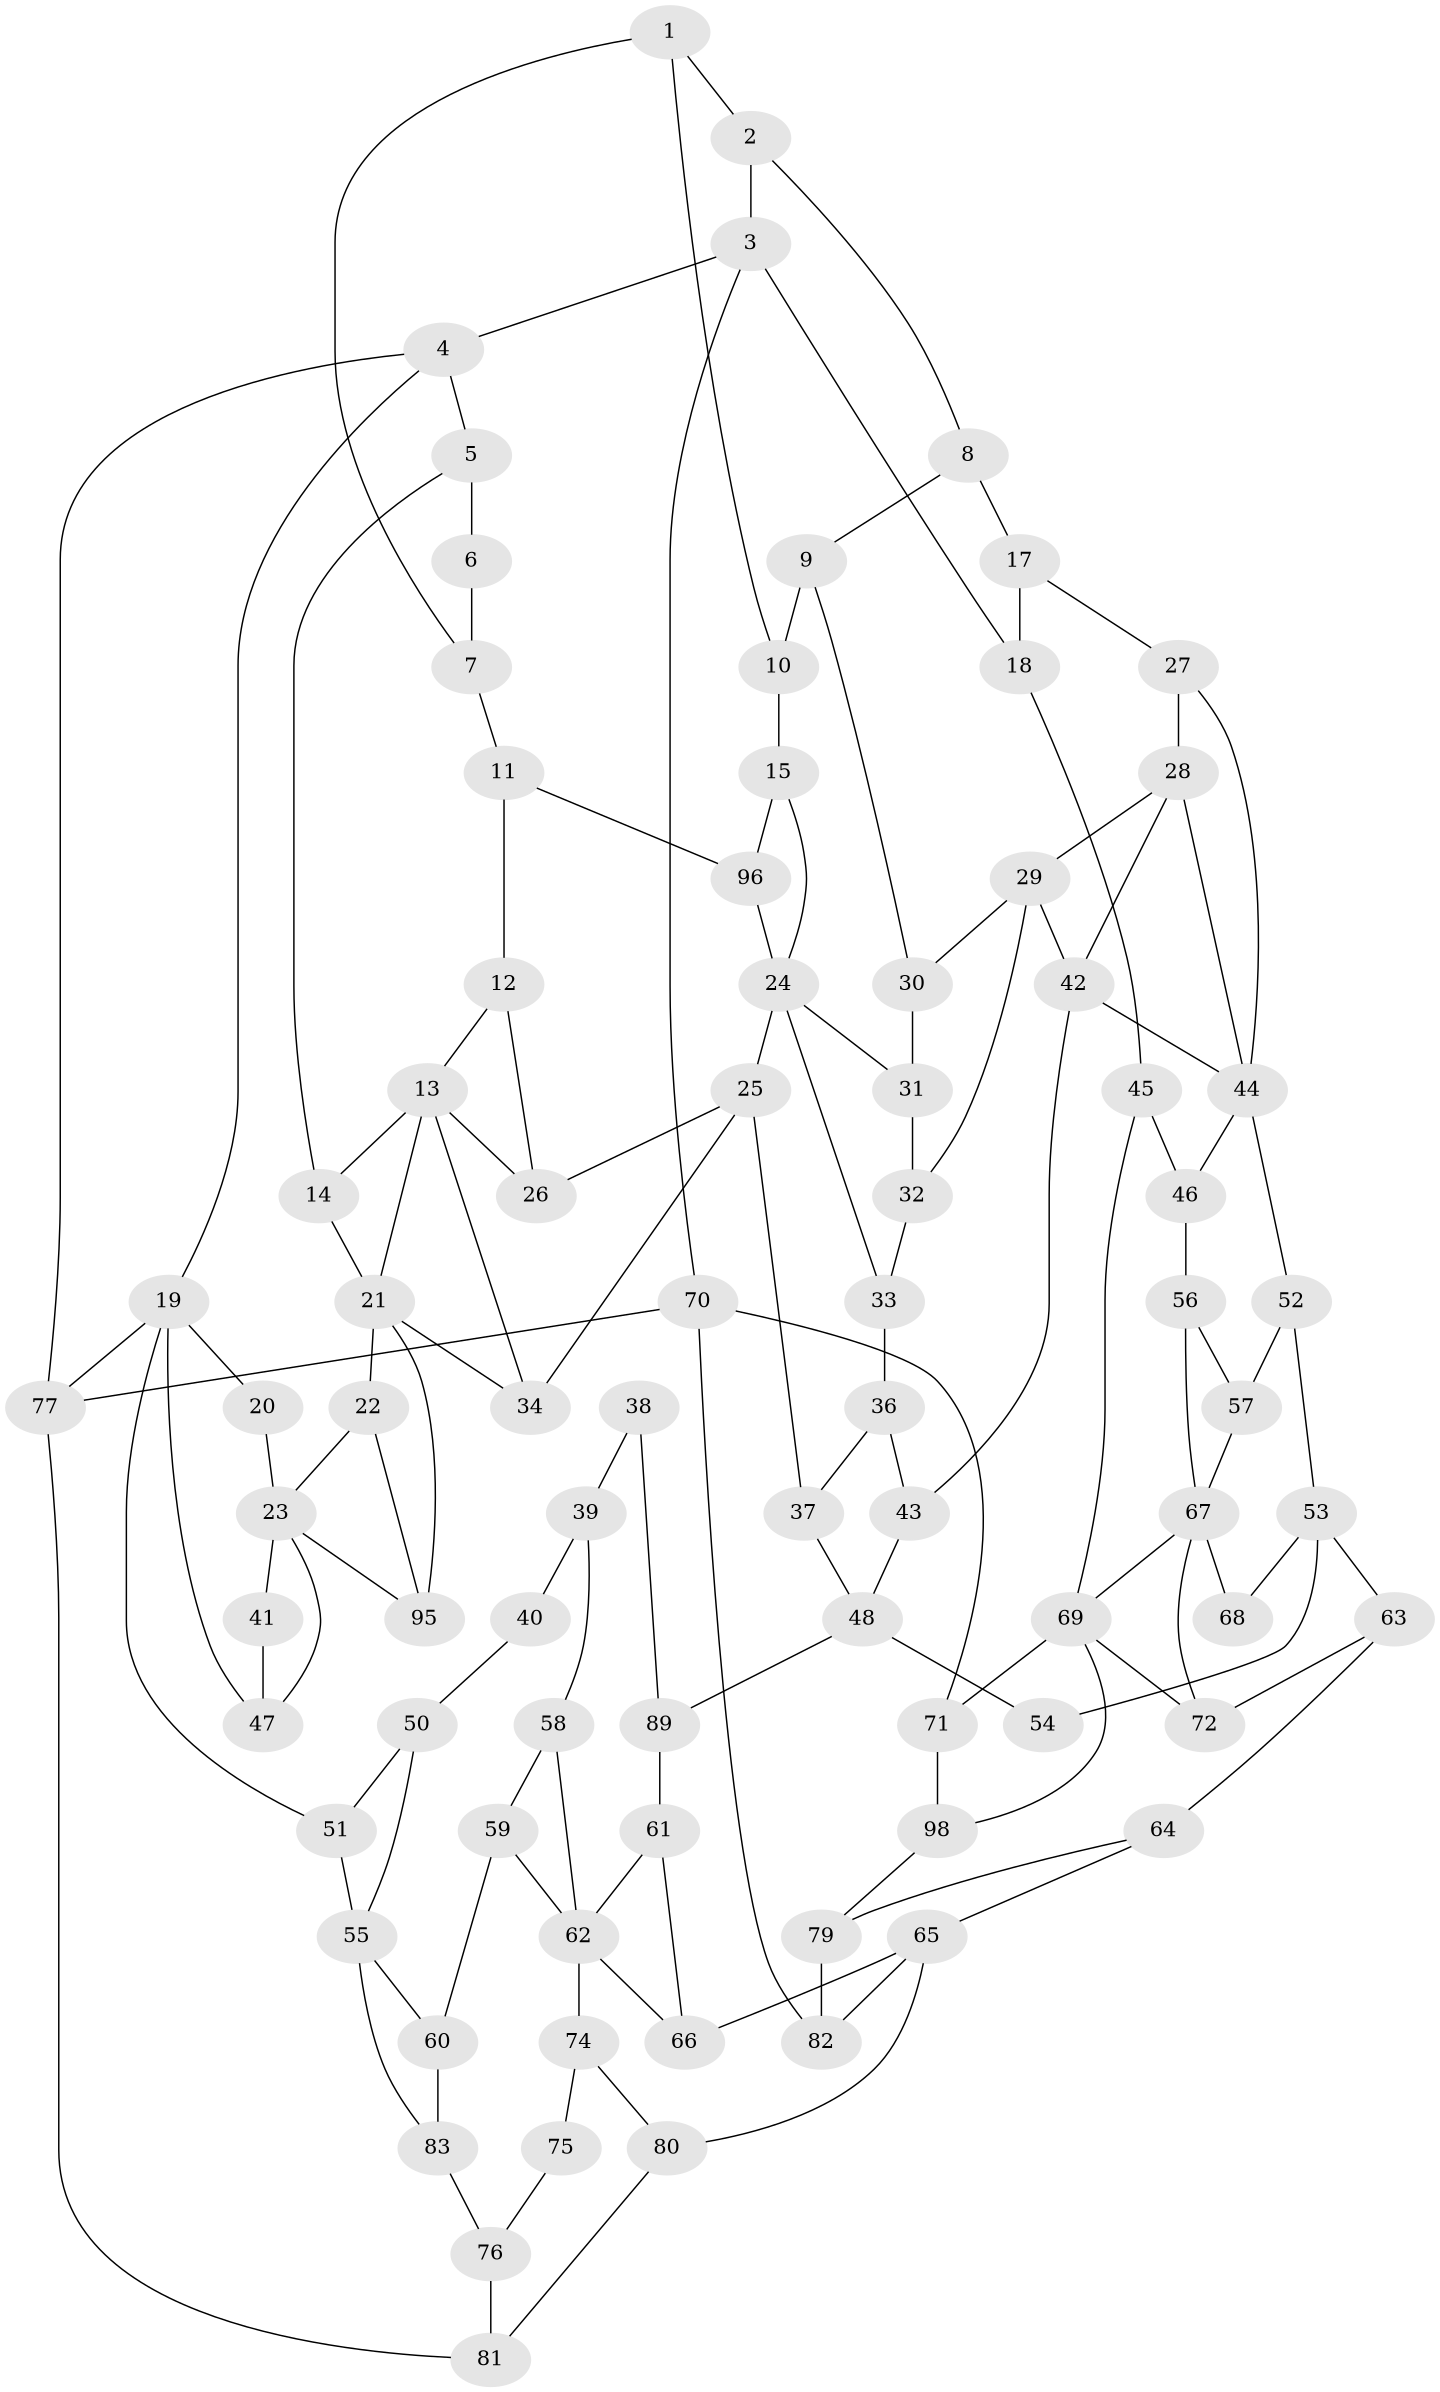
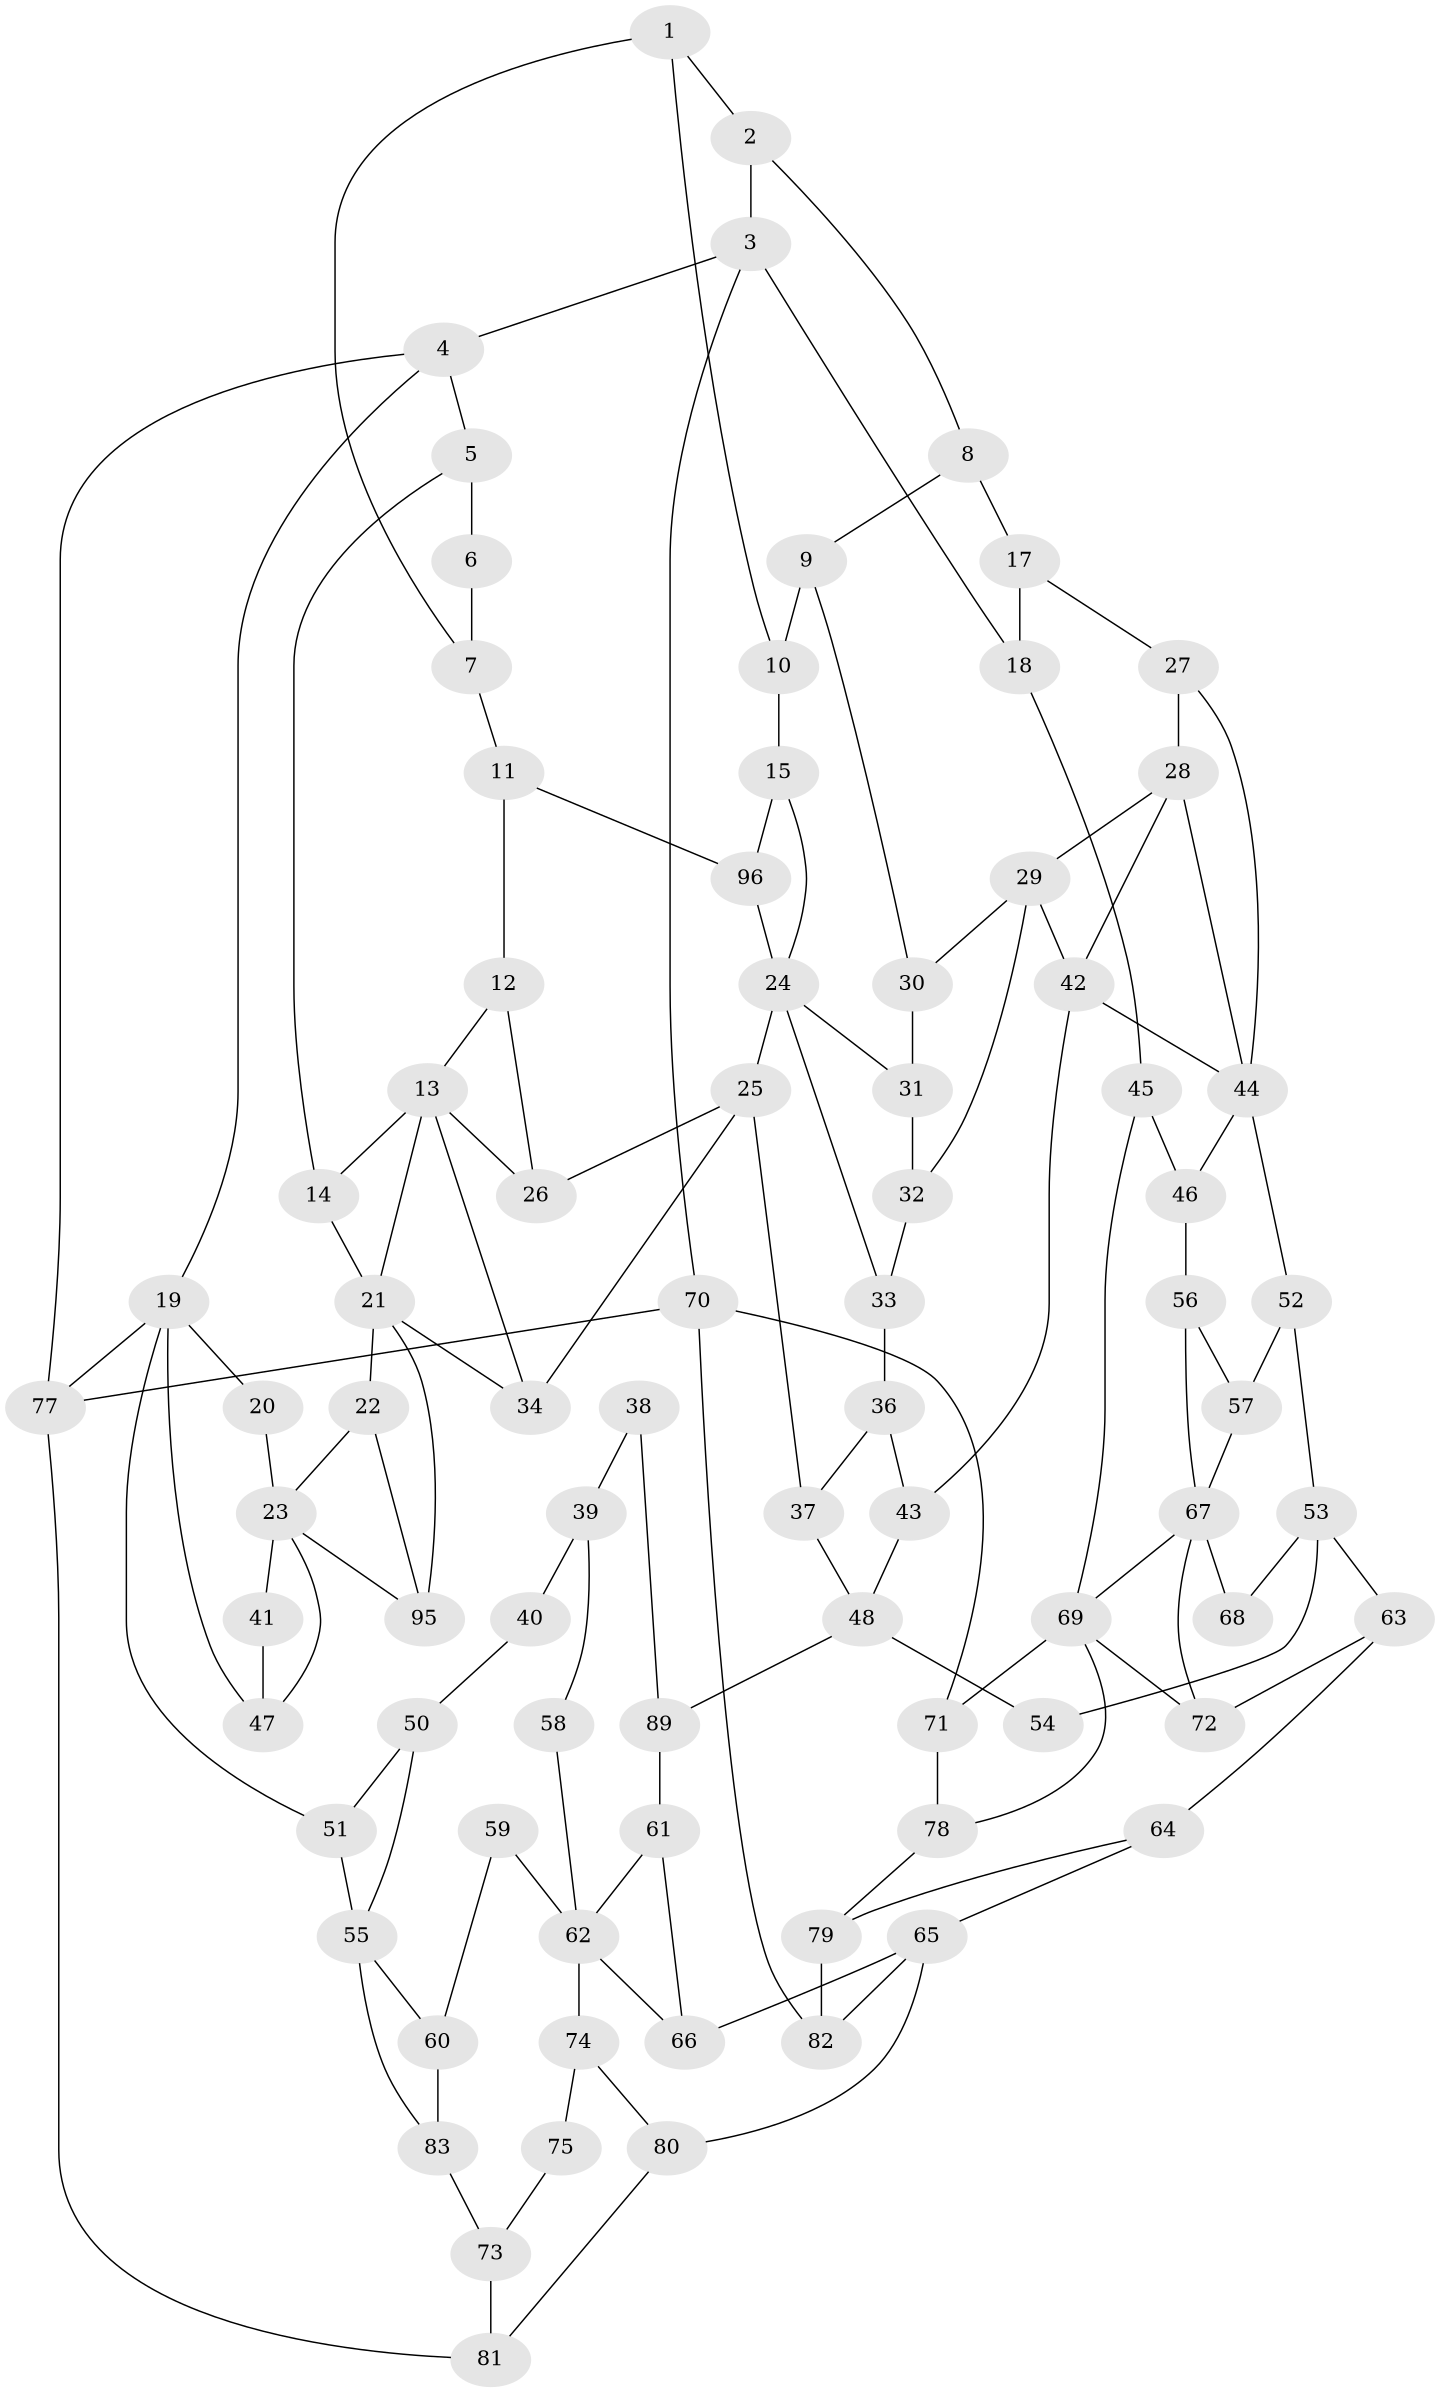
(526, 1778) -> none
(938, 1831) -> (938, 1831)
(491, 2254) -> (491, 2254)
